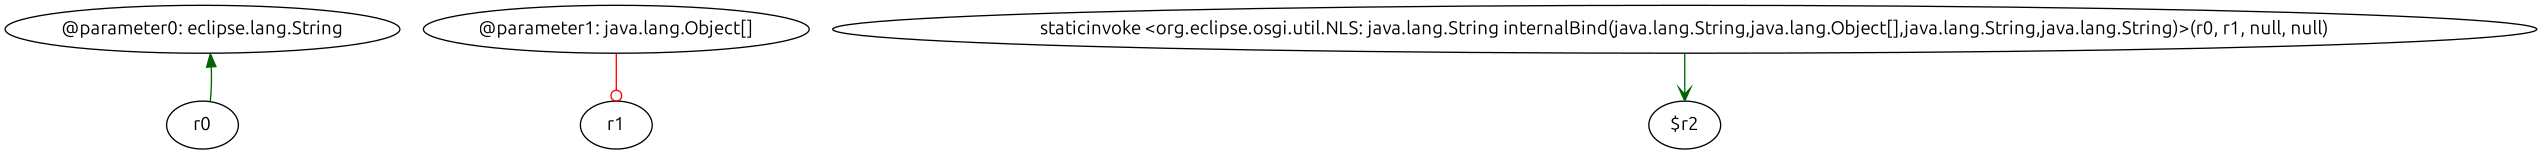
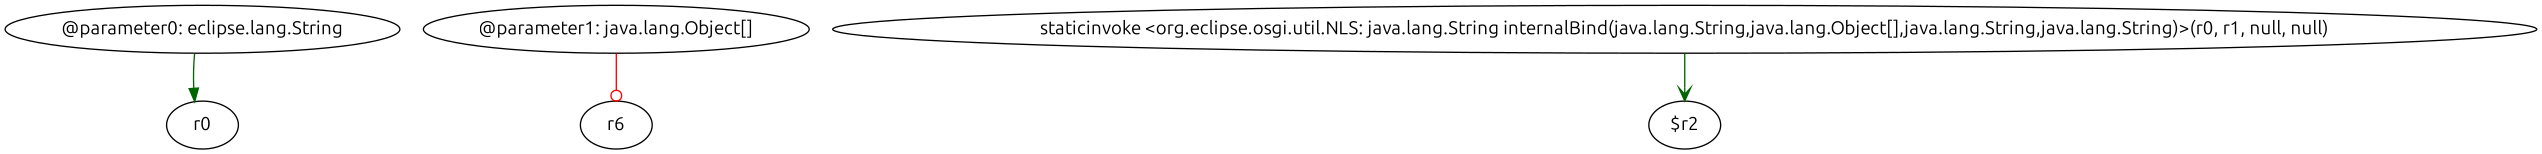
(211, 84) -> (194, 71)
(616, 125) -> (616, 125)
